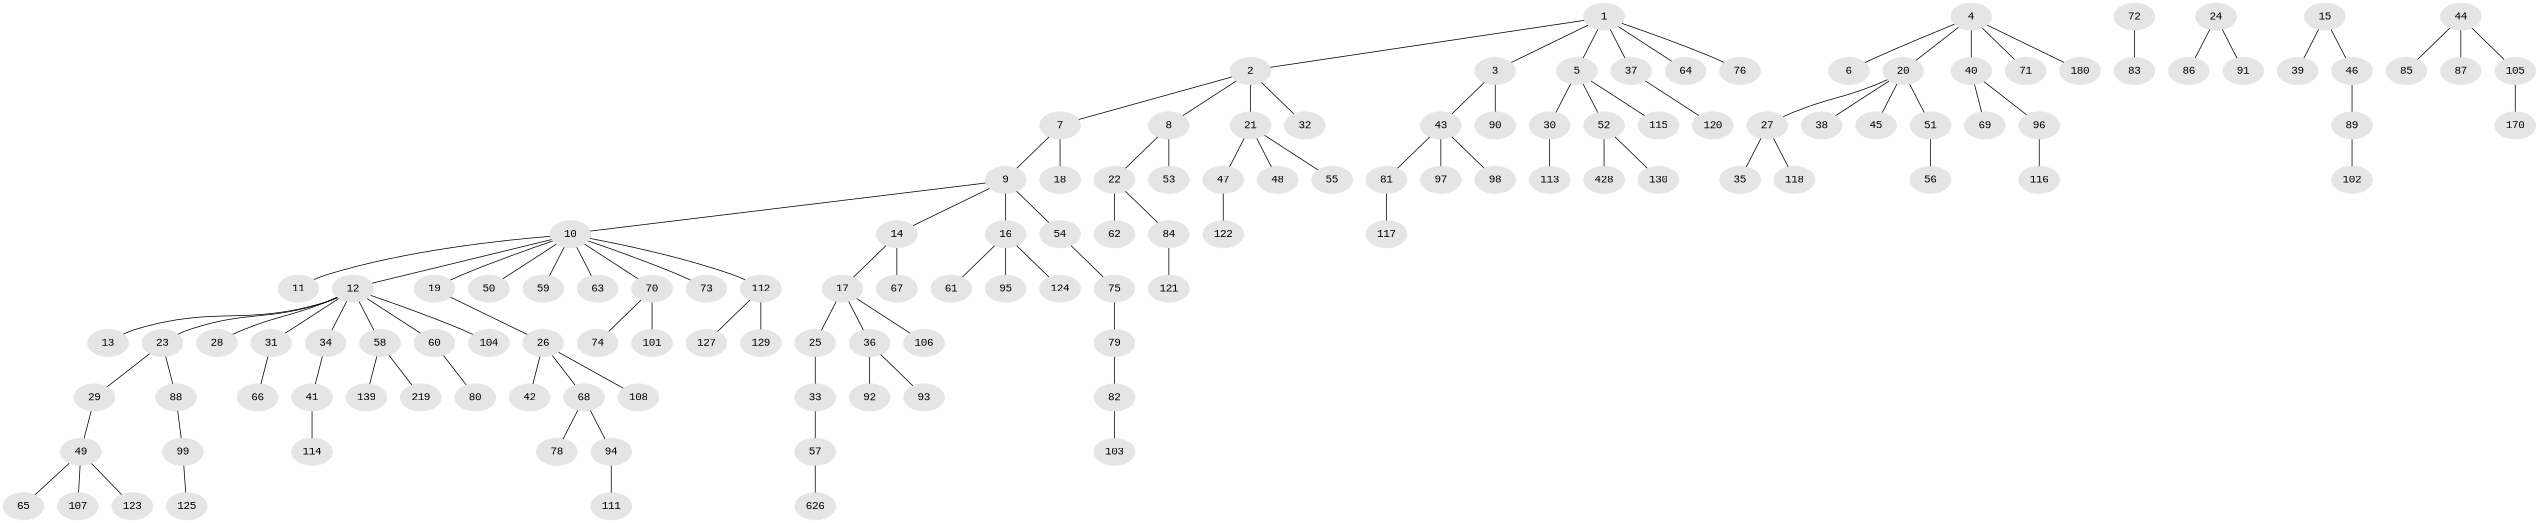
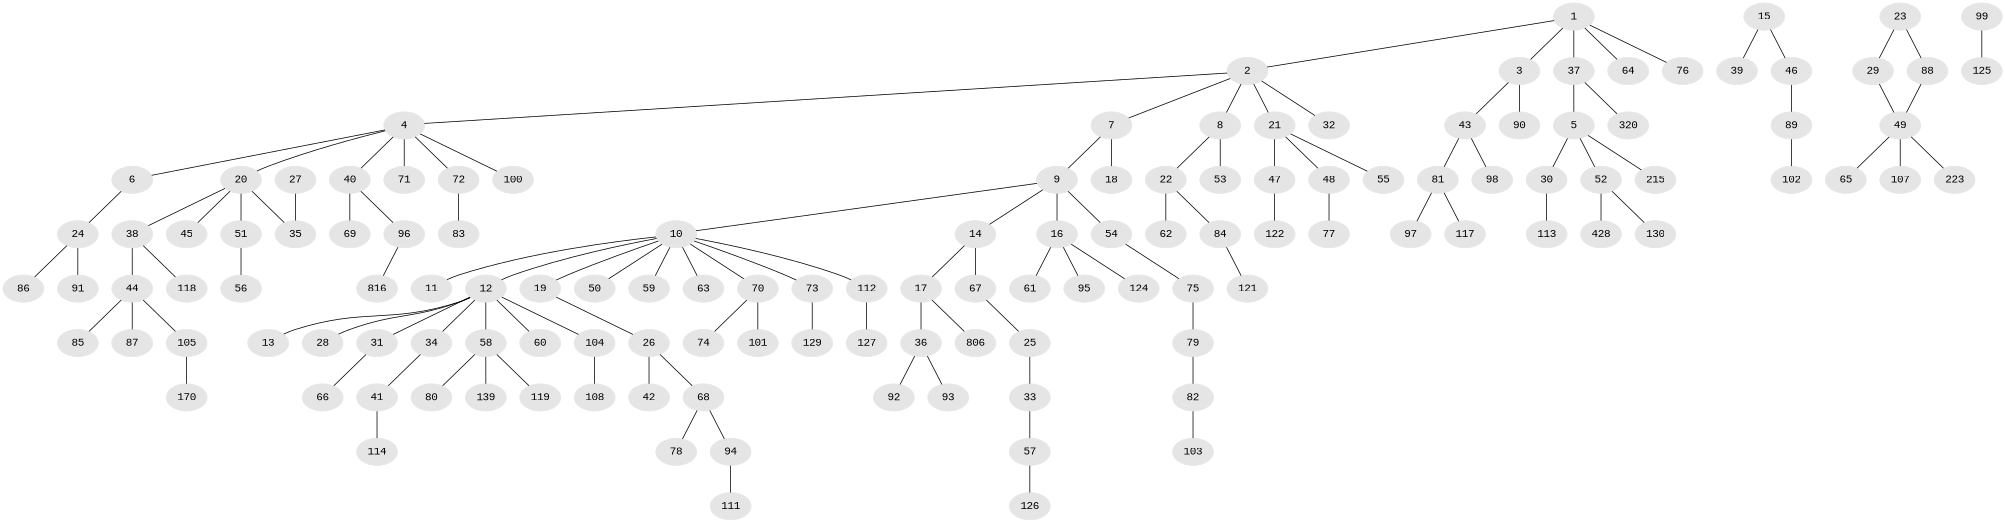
(1590, 44) -> (1574, 98)
(2080, 71) -> (513, 180)
none -> (826, 98)
(1835, 98) -> (268, 207)
(1658, 125) -> (1655, 180)
(1713, 125) -> (1628, 125)
none -> (431, 153)
(1441, 153) -> (1424, 207)
(1781, 153) -> (159, 261)
(2039, 180) -> (377, 289)
none -> (105, 207)
none -> (1329, 234)
none -> (132, 261)
(761, 316) -> (812, 316)
(829, 316) -> (1003, 316)
(221, 321) -> none
(924, 343) -> (975, 343)
(455, 370) -> (459, 370)
(591, 370) -> (595, 370)
(421, 397) -> (540, 397)
(179, 424) -> (1914, 98)
(132, 506) -> (1955, 180)
(815, 506) -> (1030, 506)
